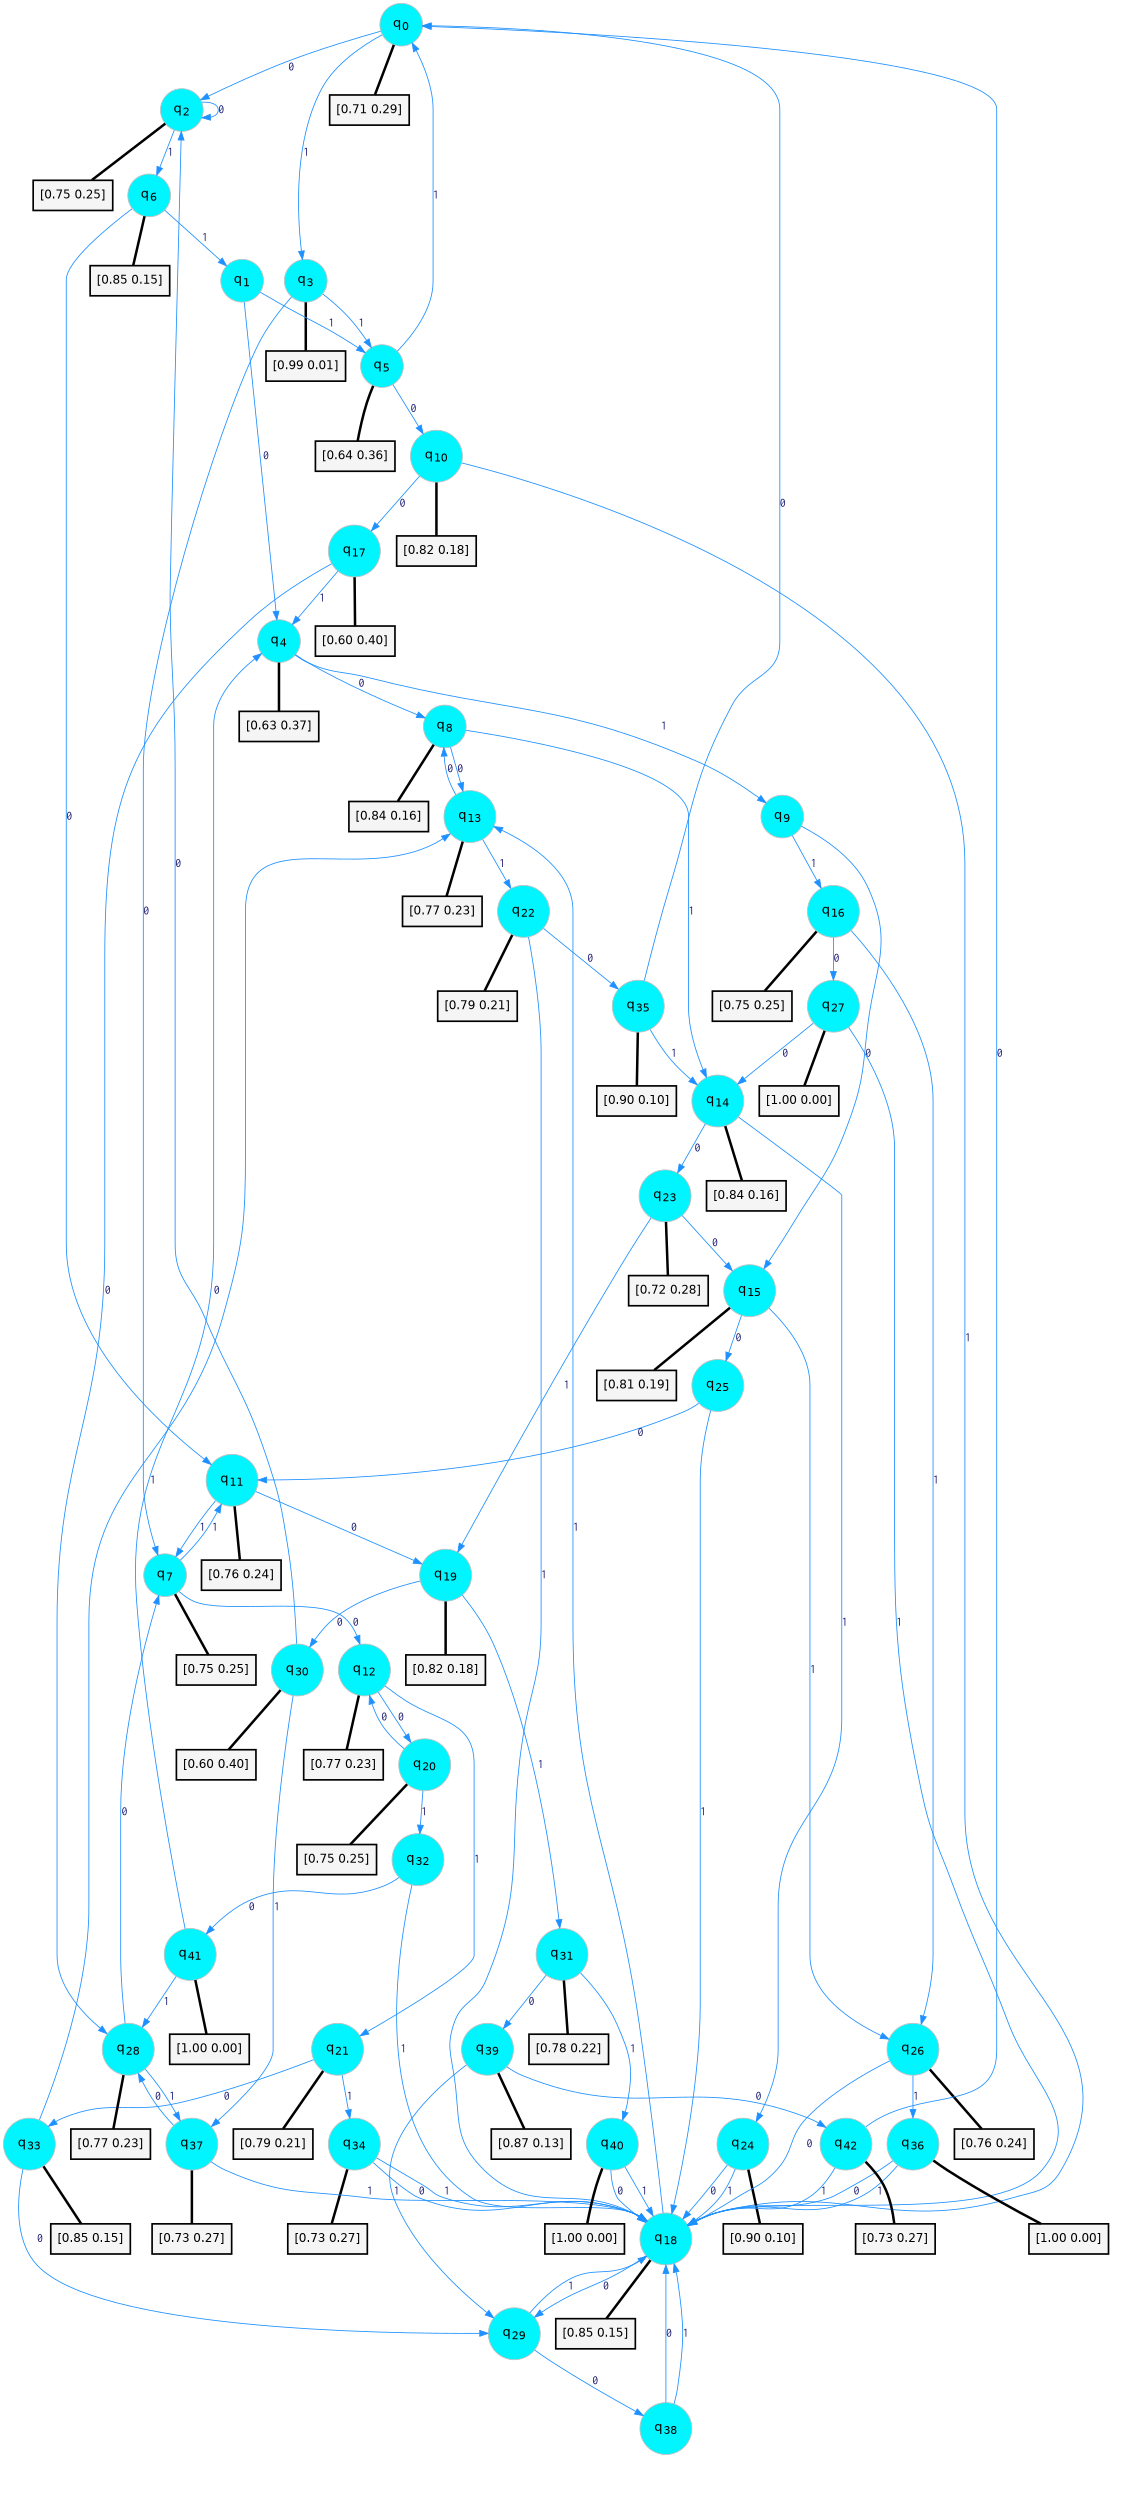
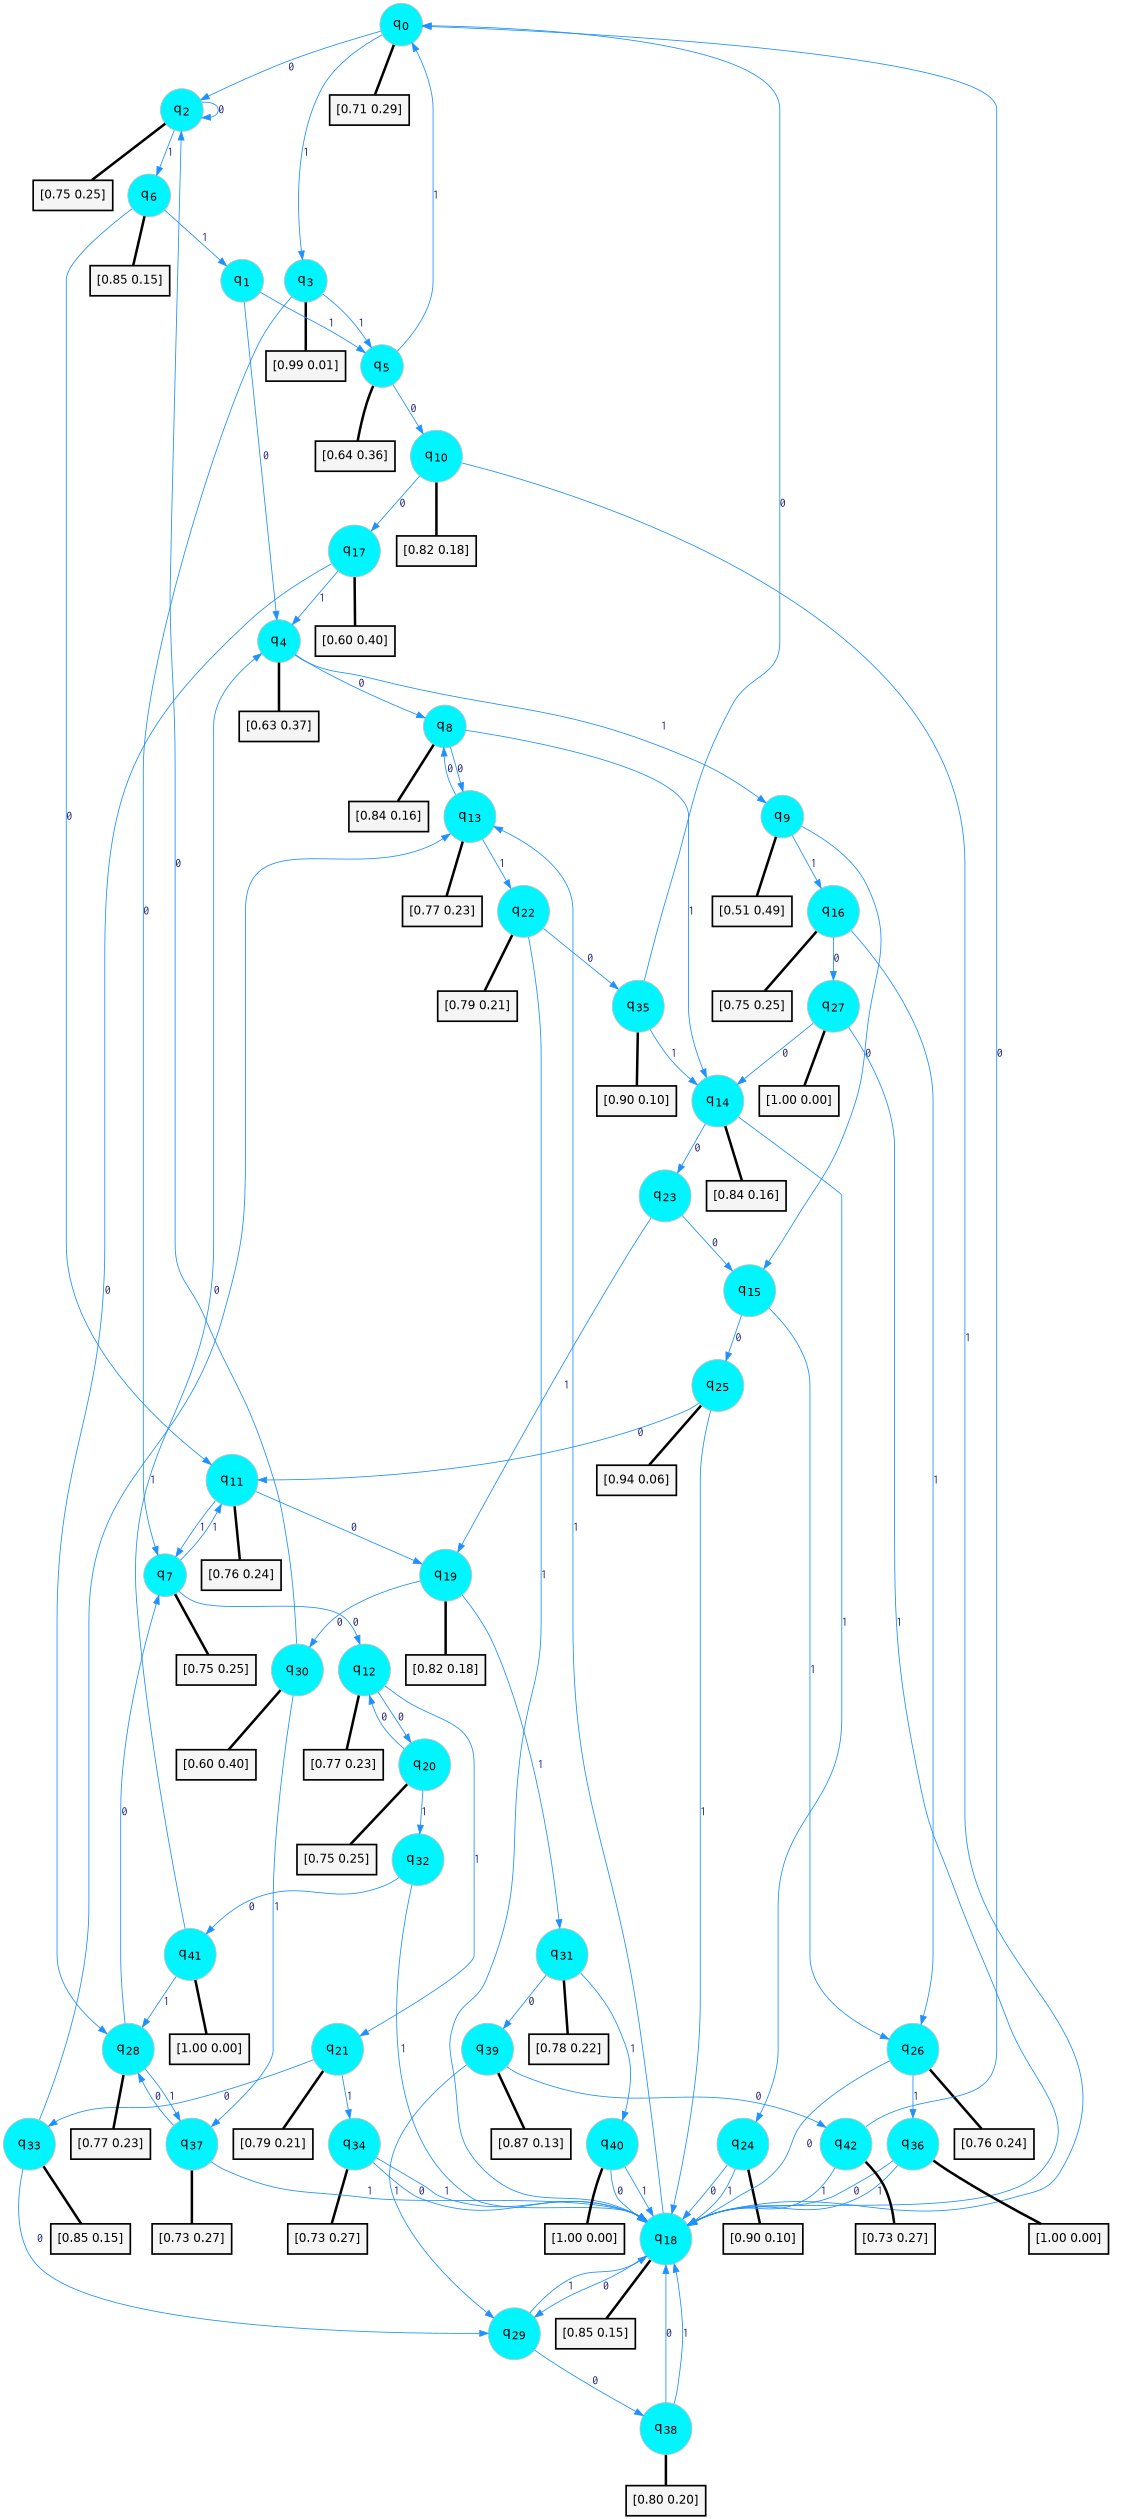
none -> (752, 911)
(668, 1291) -> none
(637, 1385) -> none
none -> (637, 1480)
none -> (666, 2501)
